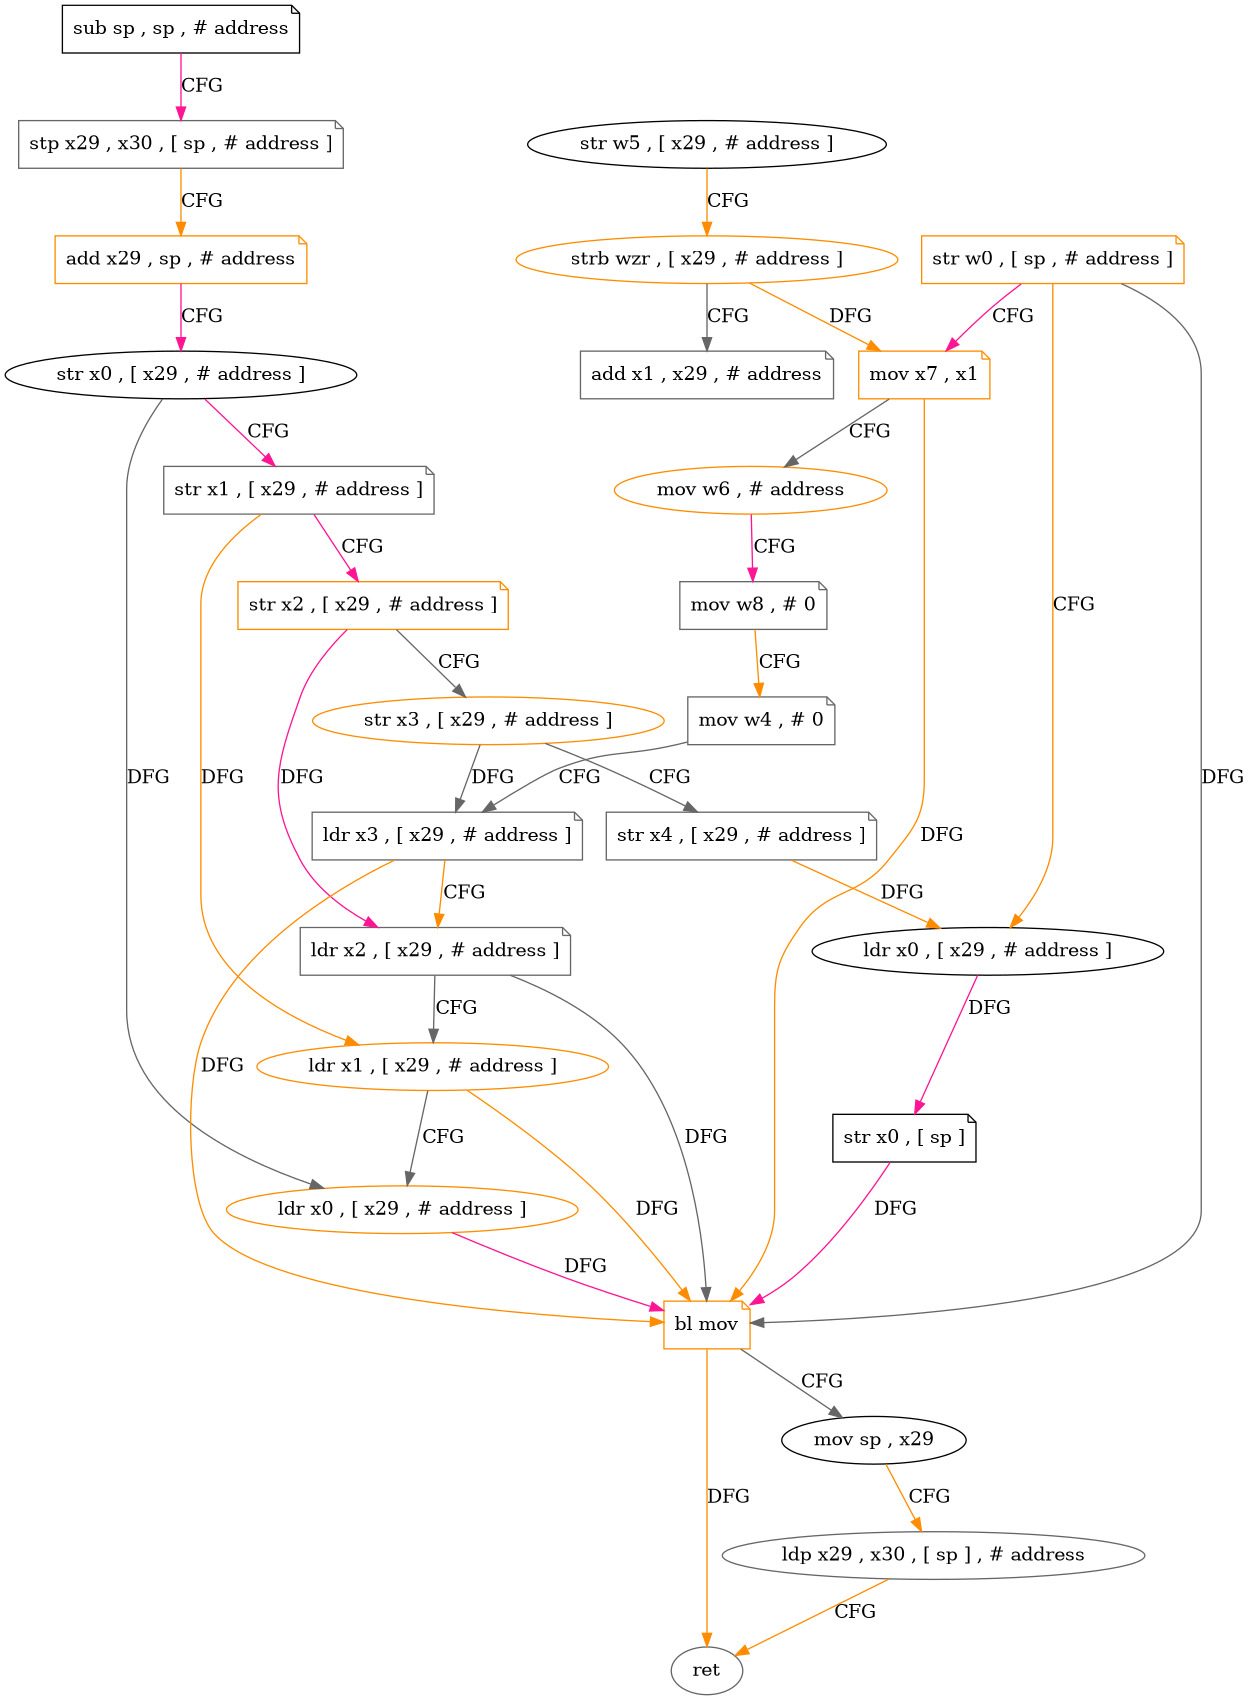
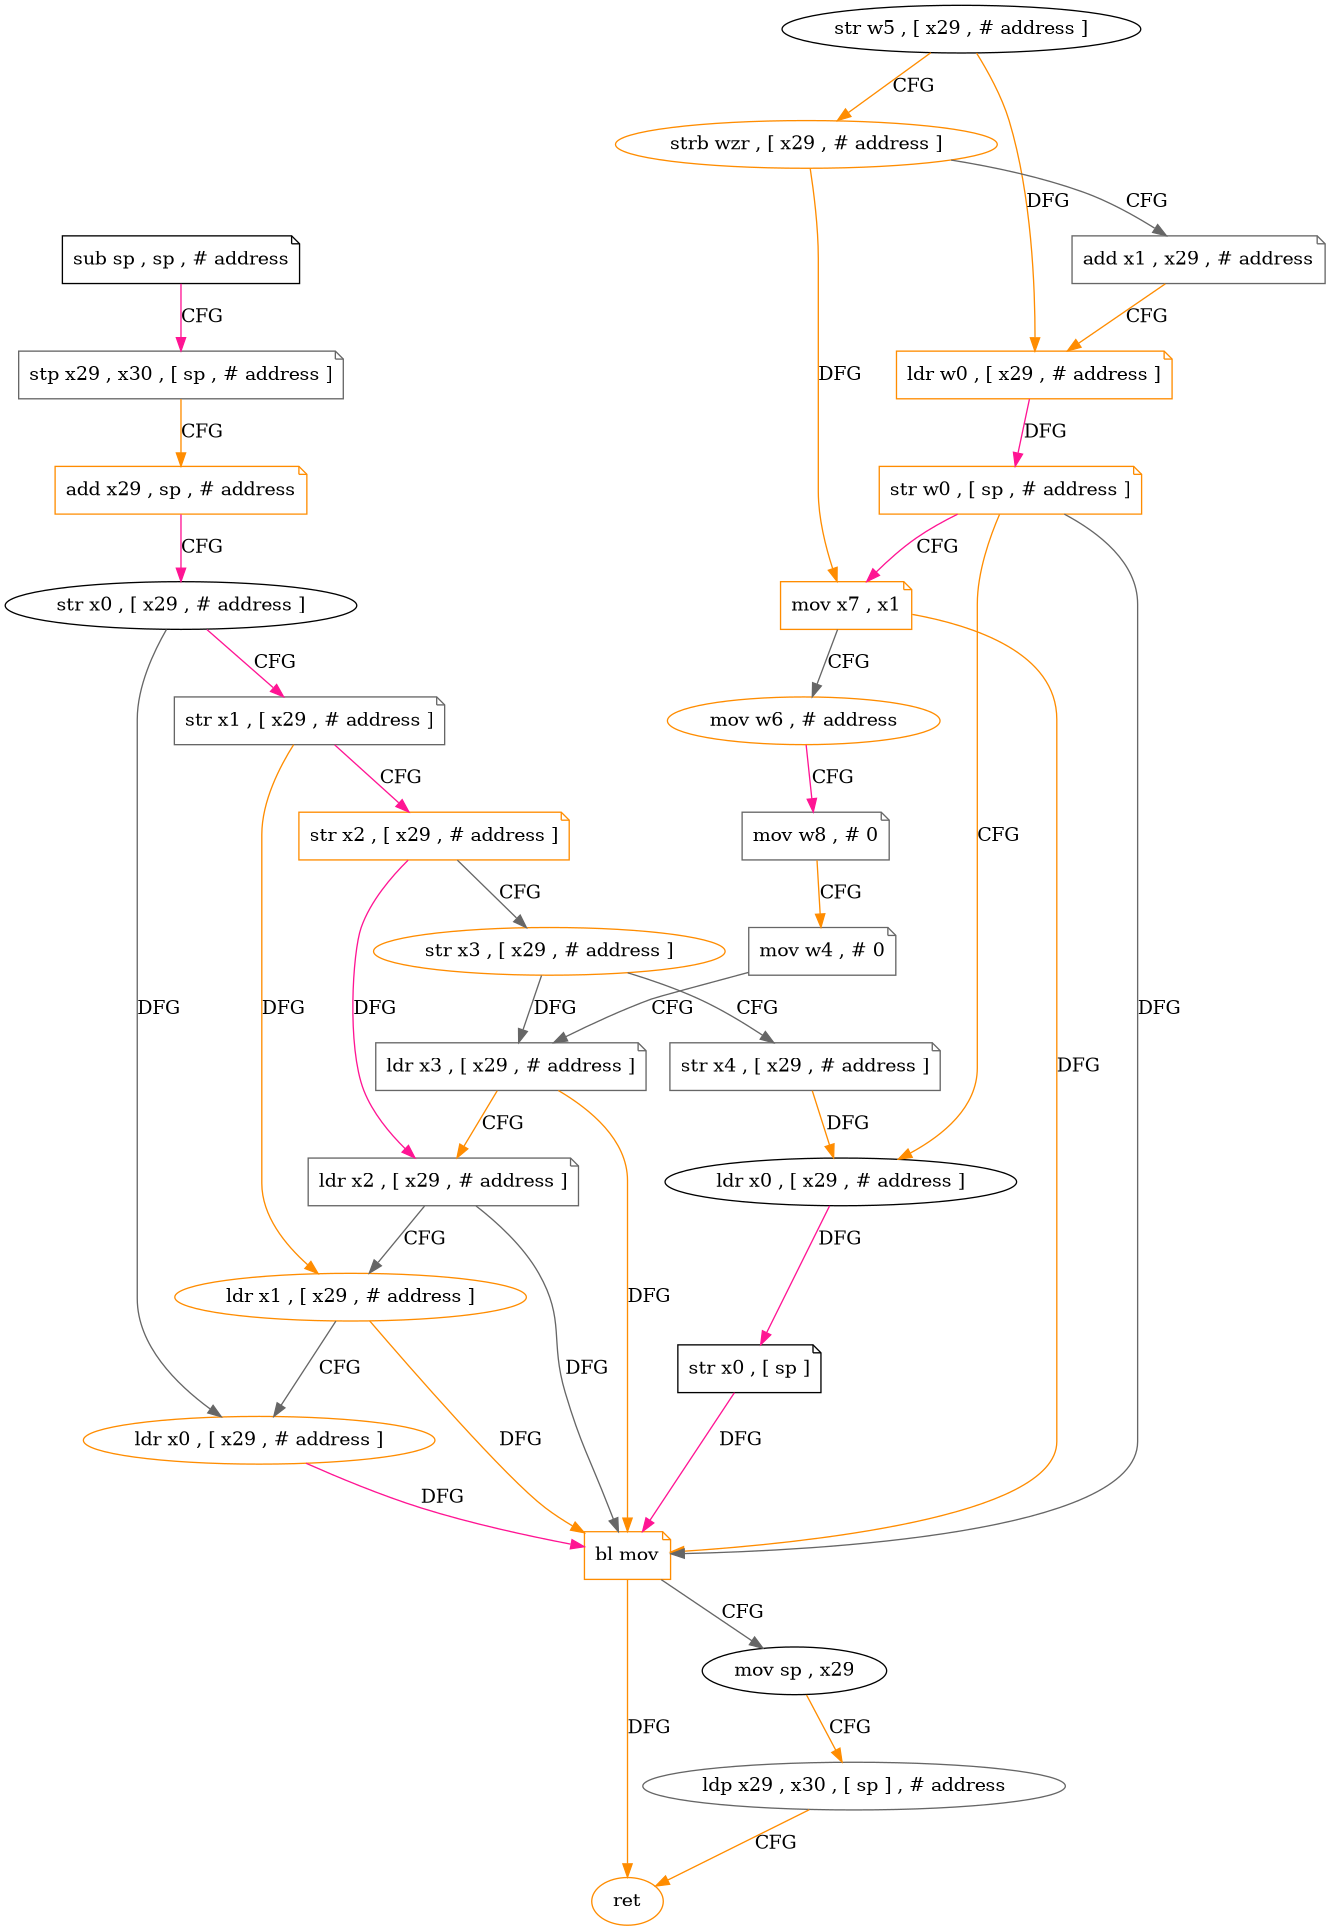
none -> (1034, 375)
(707, 1671) -> (628, 1901)
